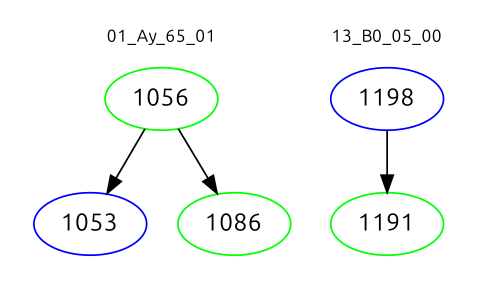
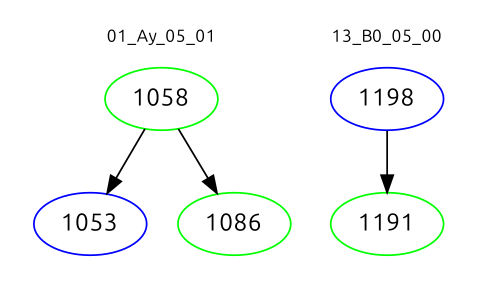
(162, 37) -> (162, 37)
(161, 99) -> (161, 99)
